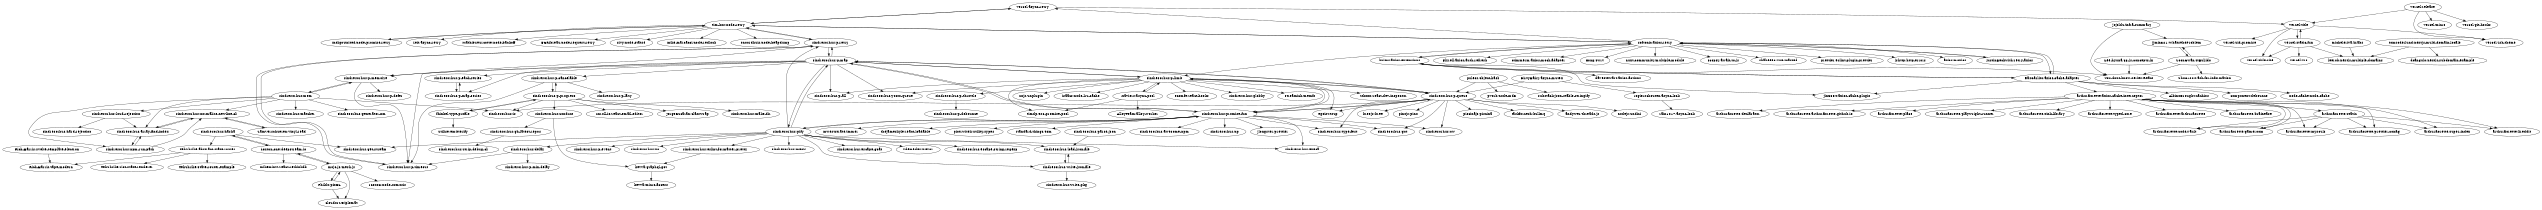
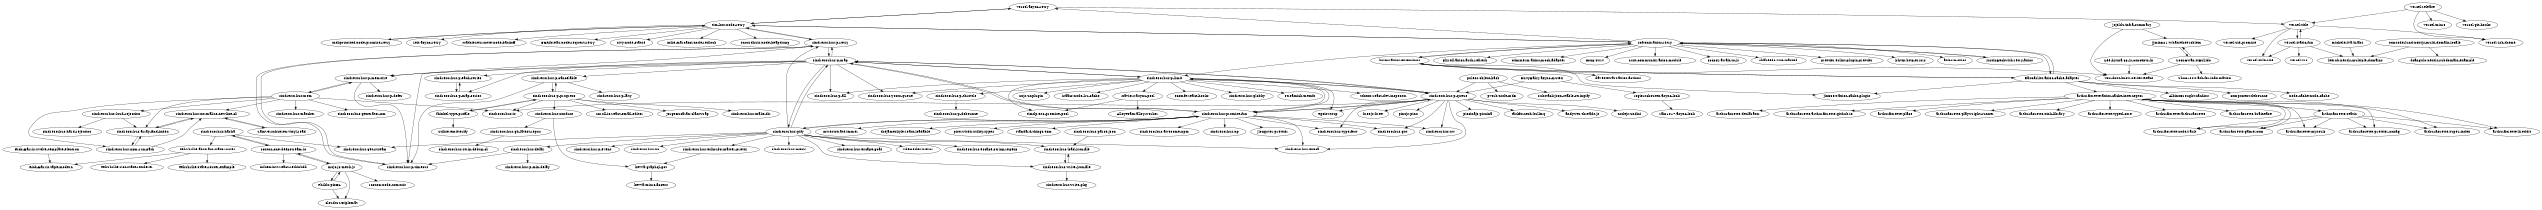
(1655, 61) -> (1655, 61)
(1152, 88) -> none
none -> (1419, 145)
